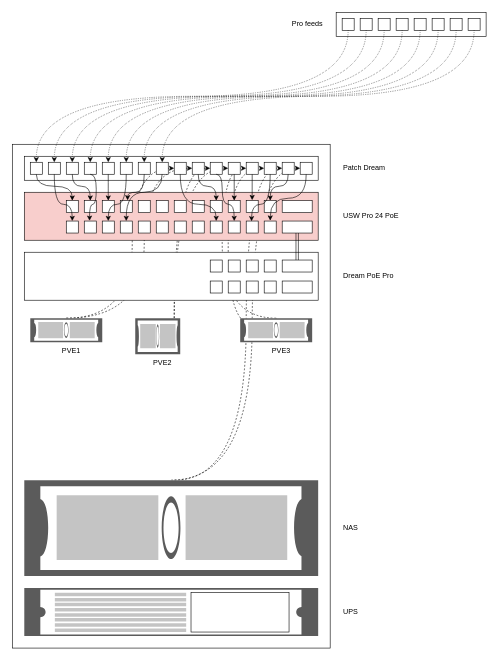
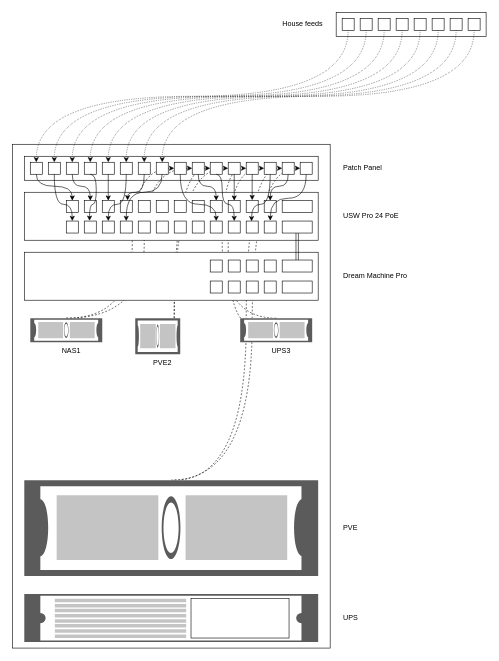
(306, 24) -> (302, 24)
(365, 168) -> (364, 168)
(171, 216) -> (171, 216)
(368, 276) -> (375, 276)
(71, 351) -> (71, 351)
(281, 351) -> (281, 351)
(350, 528) -> (350, 528)
(171, 612) -> (171, 618)
